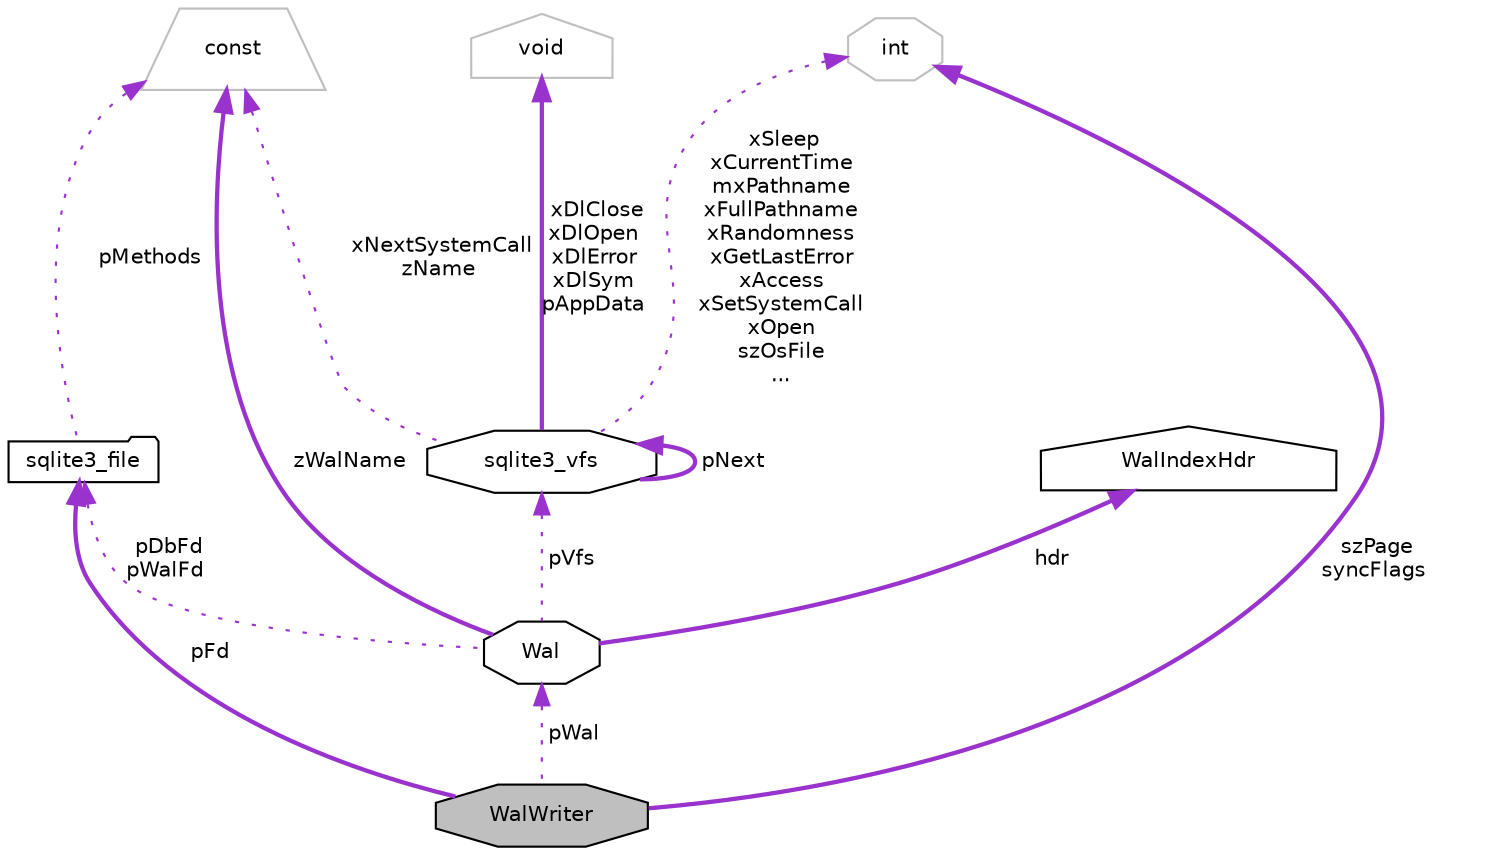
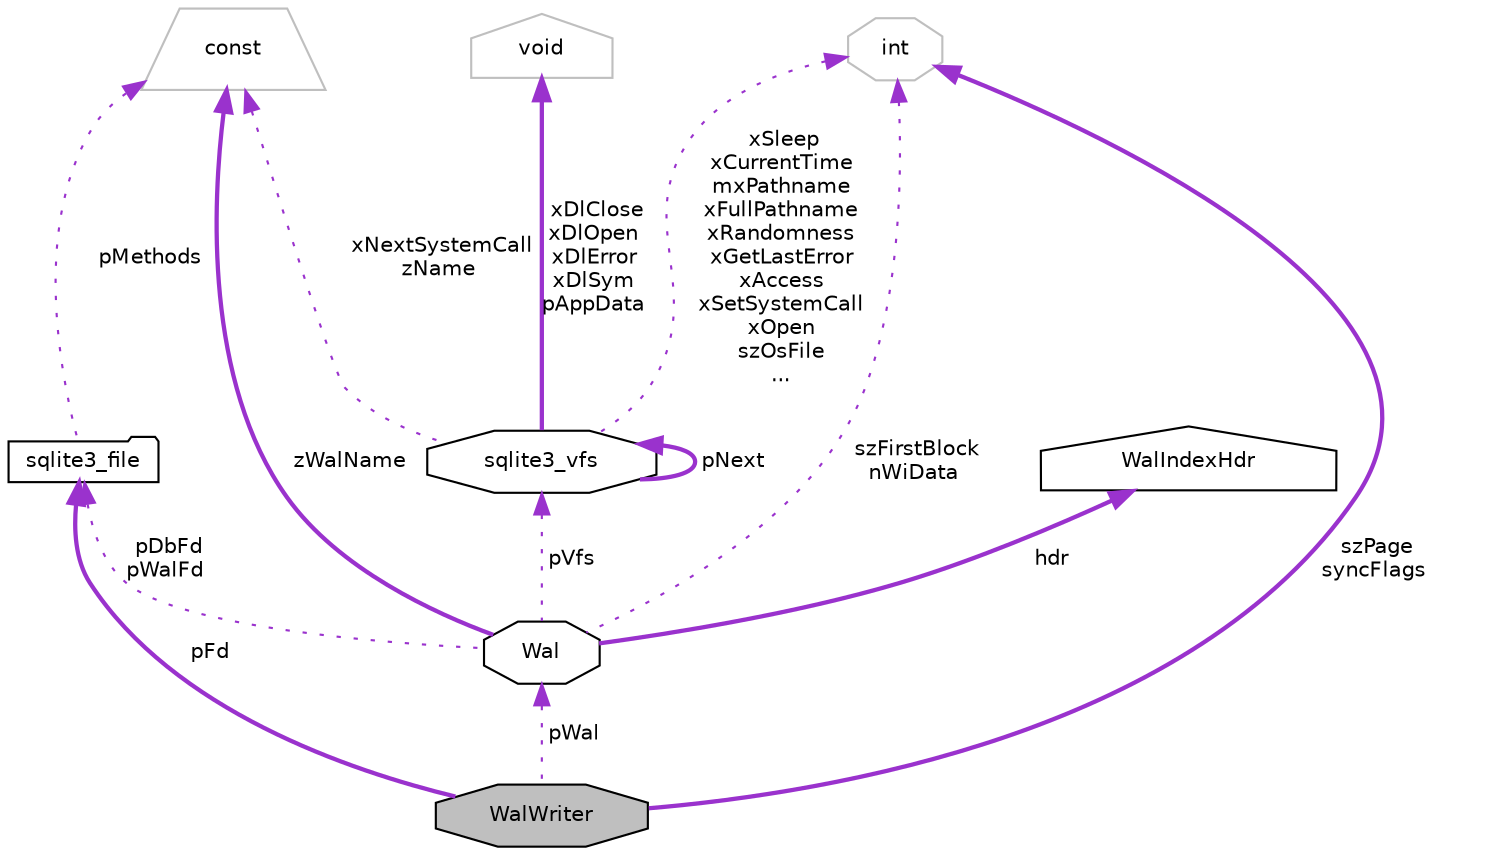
none -> (845, 428)
